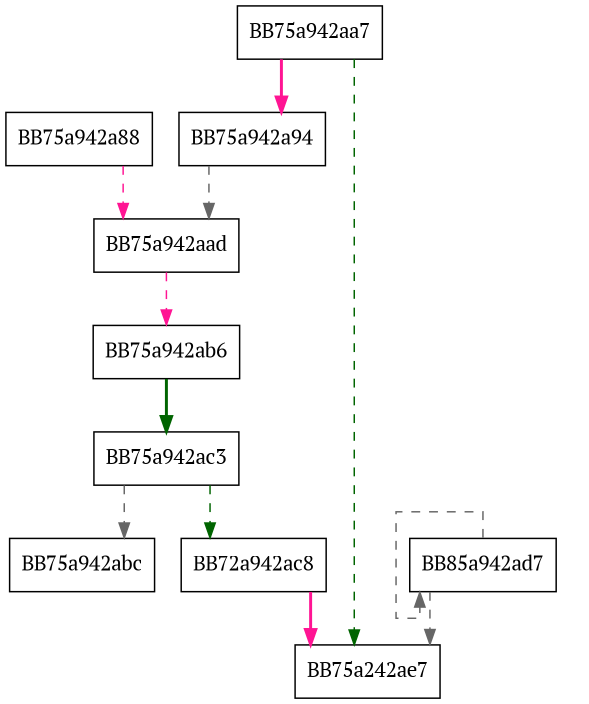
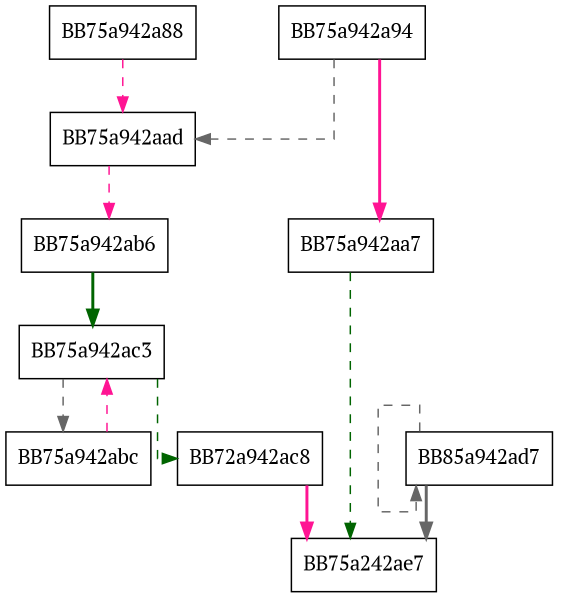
(281, 78) -> (380, 132)
none -> (107, 413)
(430, 611) -> (426, 504)
